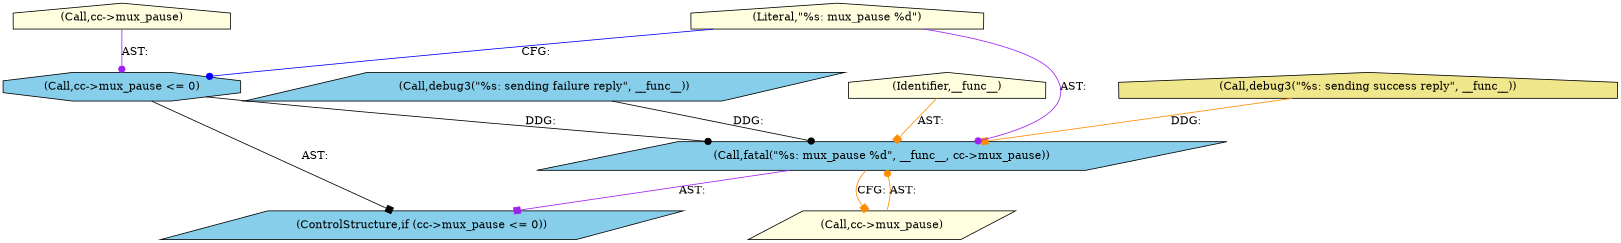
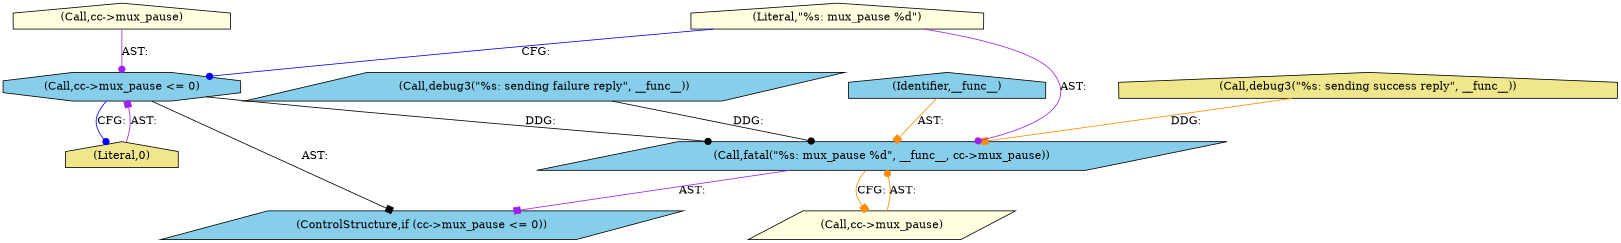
(947, 87) -> (947, 87)
none -> (122, 156)
